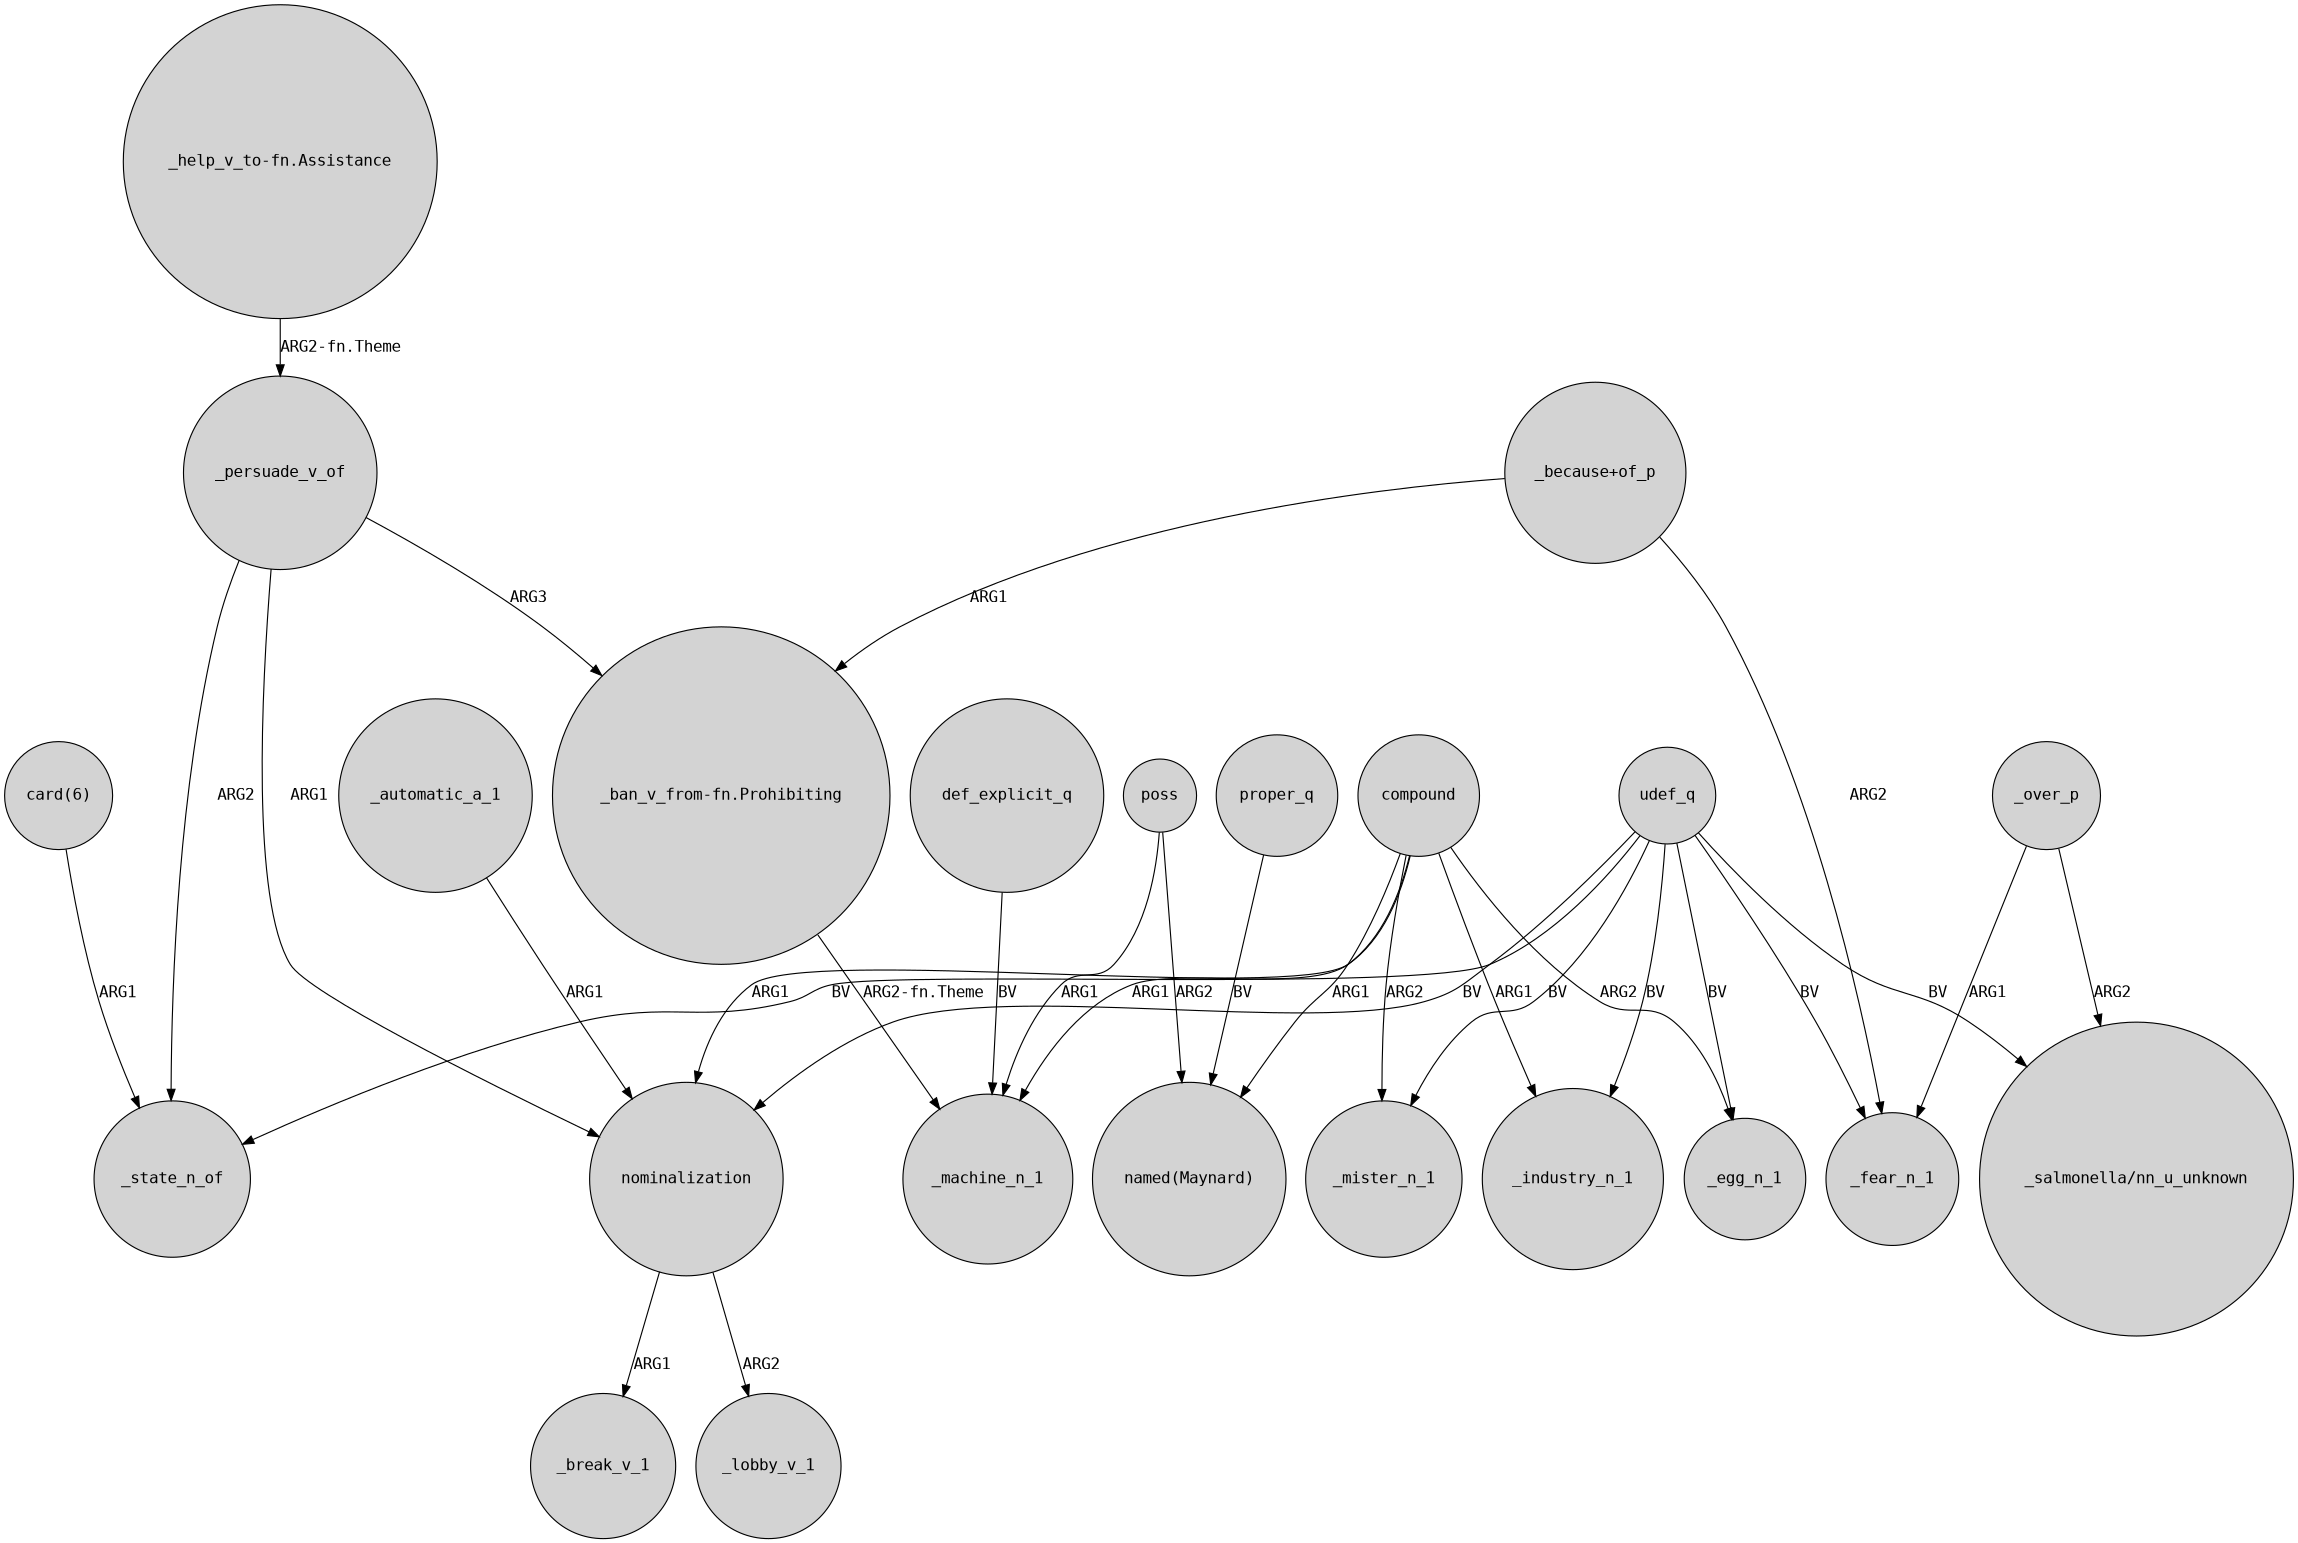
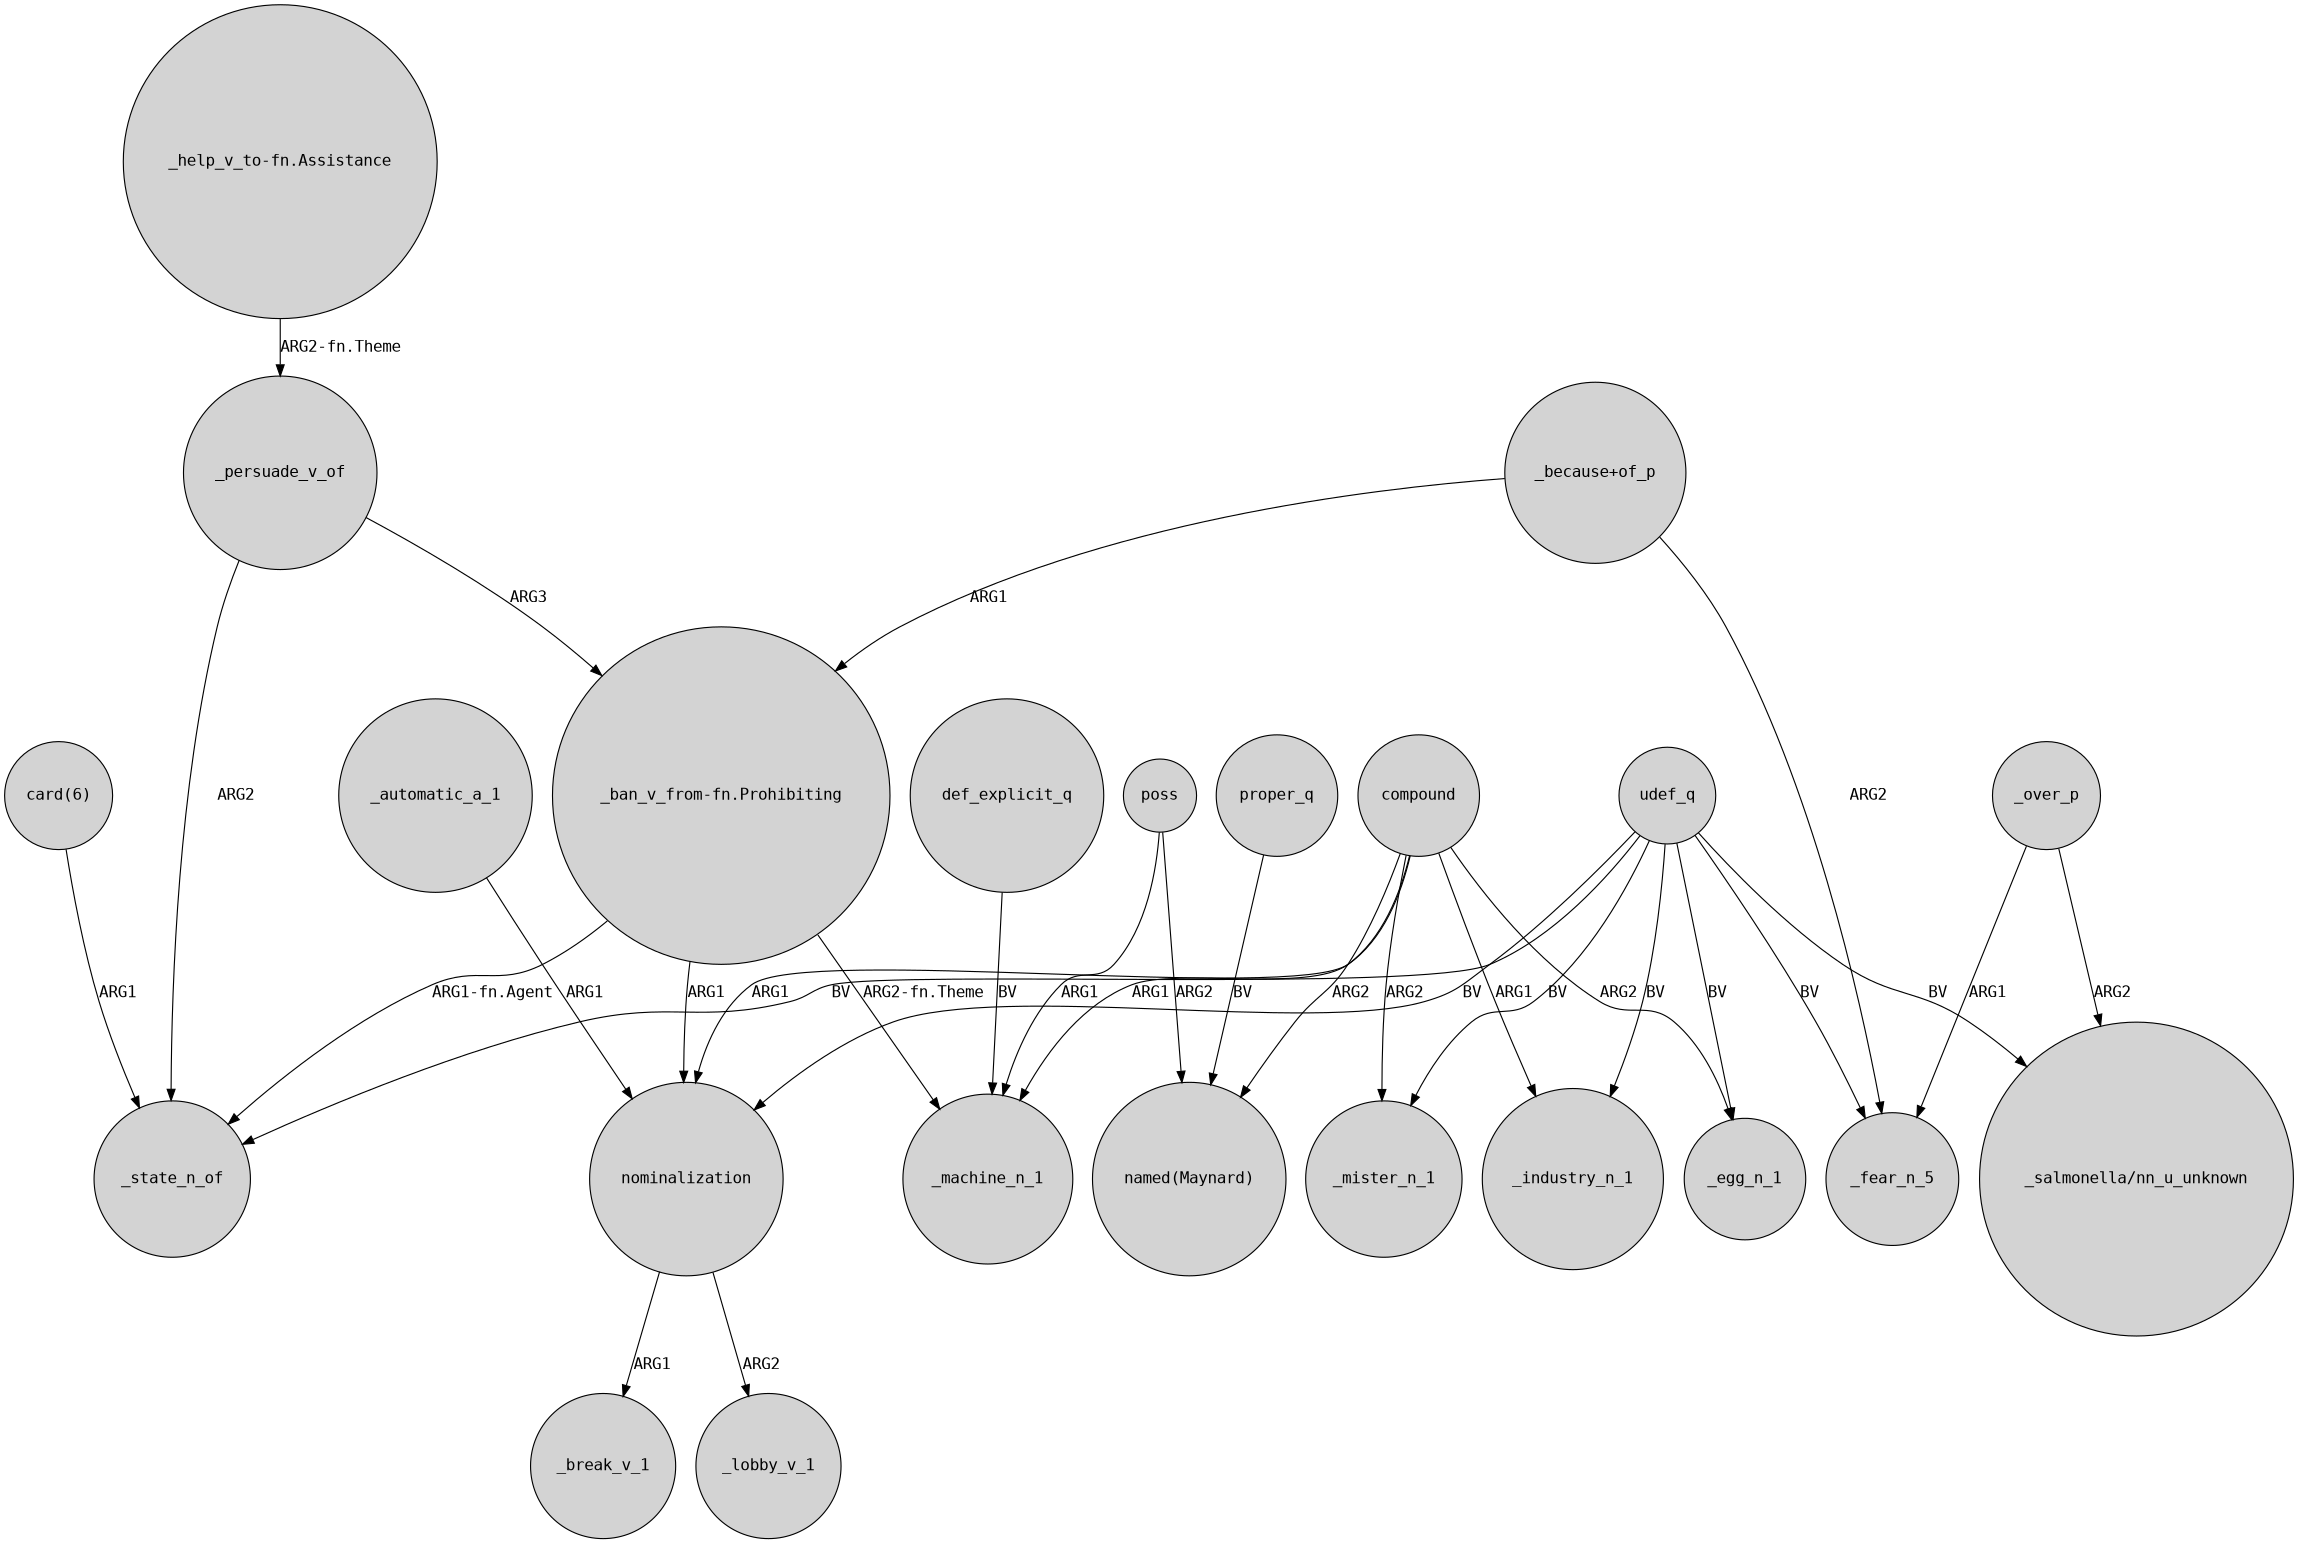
(280, 939) -> (685, 1019)
(1351, 993) -> (1351, 993)
none -> (412, 994)
(1892, 1179) -> (1892, 1179)
